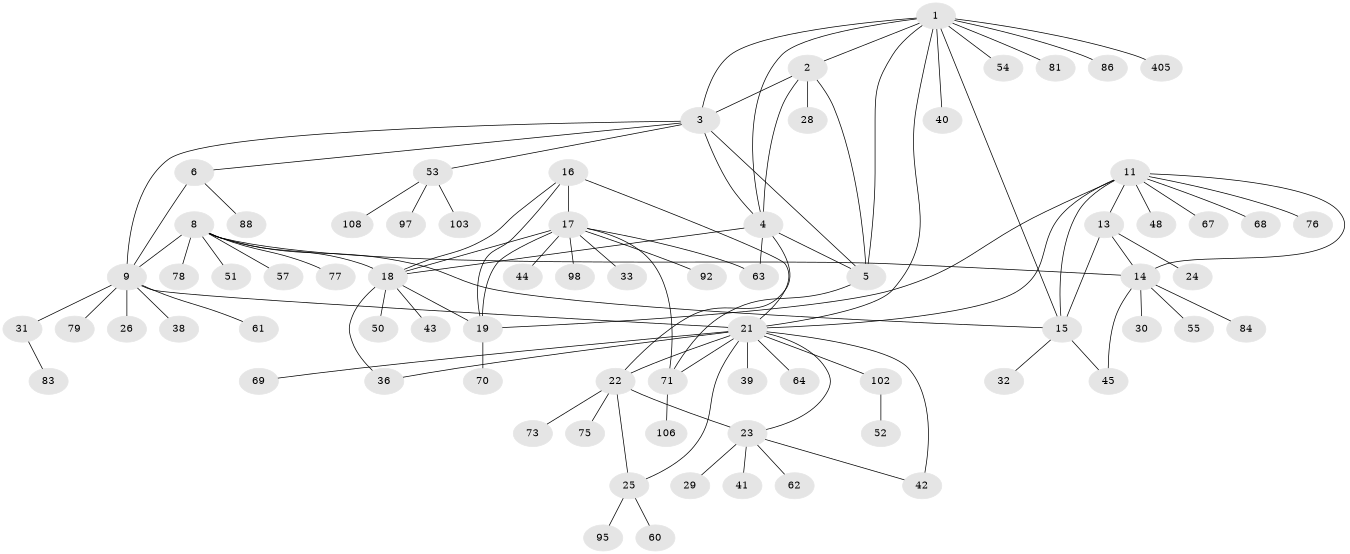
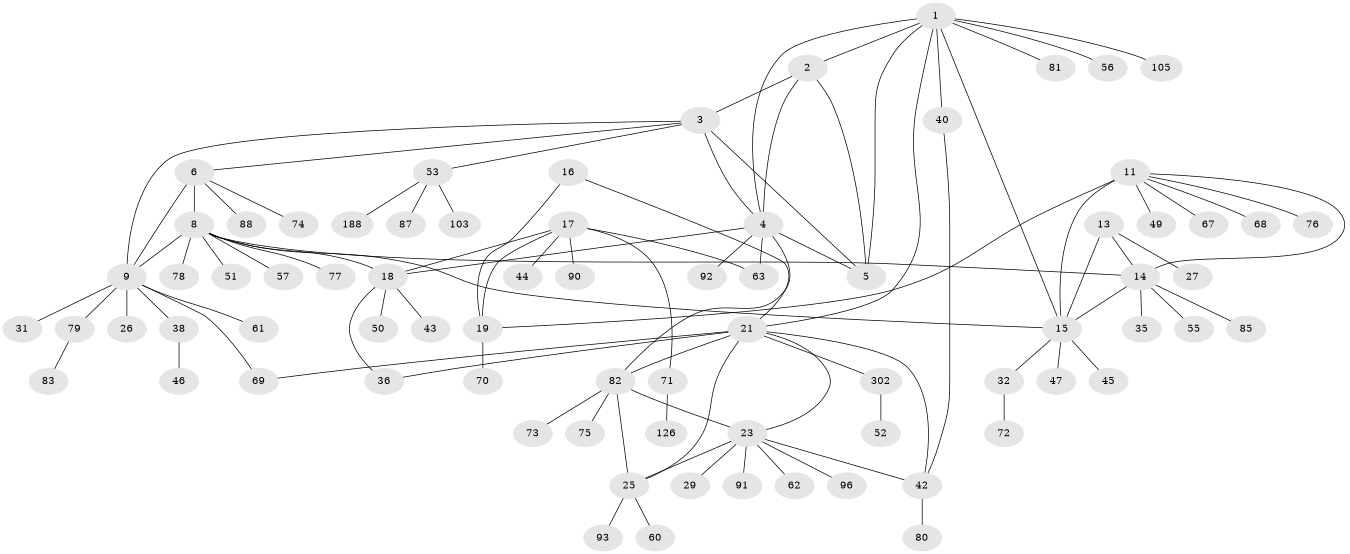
(792, 34) -> none
(1003, 68) -> none
(1108, 68) -> (1108, 68)
(1161, 68) -> (1161, 68)
(808, 120) -> none
none -> (194, 199)
(568, 199) -> none
(1117, 199) -> none
none -> (299, 225)
(352, 225) -> (352, 225)
(406, 225) -> (406, 225)
(1156, 225) -> (1156, 225)
(487, 238) -> none
(651, 254) -> (735, 251)
(575, 277) -> (575, 277)
(627, 277) -> none
(1193, 277) -> (1193, 277)
(435, 303) -> none
(750, 303) -> none
none -> (950, 305)
(970, 308) -> none
(434, 311) -> (205, 316)
(1113, 326) -> (1101, 303)
(1142, 329) -> (1142, 329)
(1246, 329) -> (1246, 329)
(36, 355) -> (62, 355)
(708, 355) -> none
none -> (179, 381)
(616, 381) -> (616, 381)
(747, 381) -> none
(800, 381) -> none
(881, 381) -> (881, 381)
none -> (1056, 381)
(666, 434) -> (666, 434)
none -> (1004, 434)
none -> (688, 460)
(742, 486) -> (742, 486)
none -> (847, 486)
(603, 538) -> (603, 538)
none -> (922, 538)
